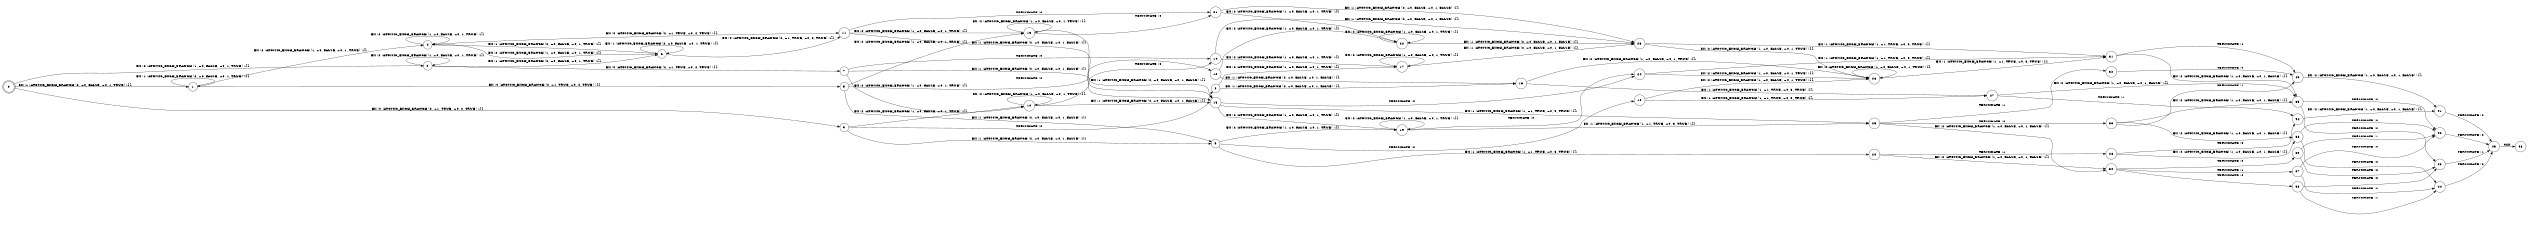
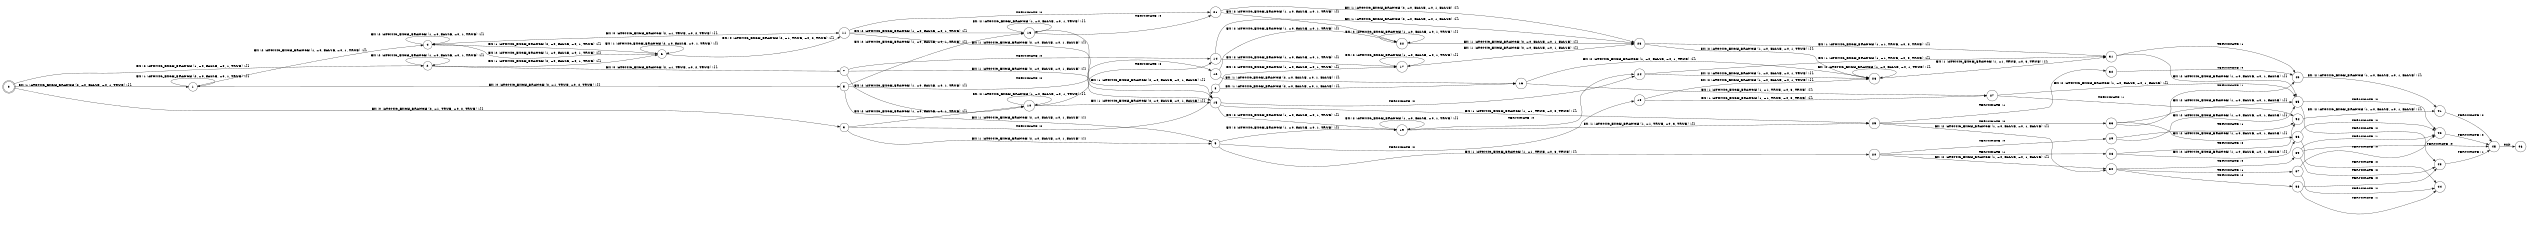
none -> (2111, 139)
(2472, 175) -> (2394, 146)
